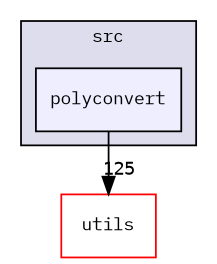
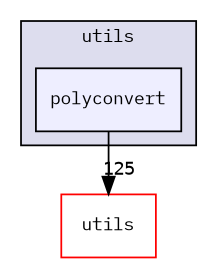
(109, 38) -> (109, 38)
